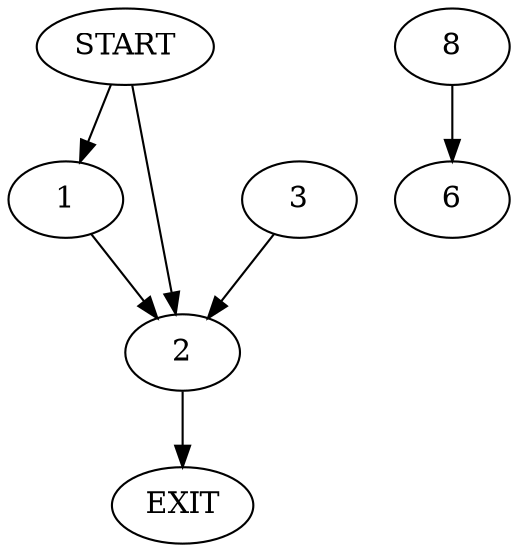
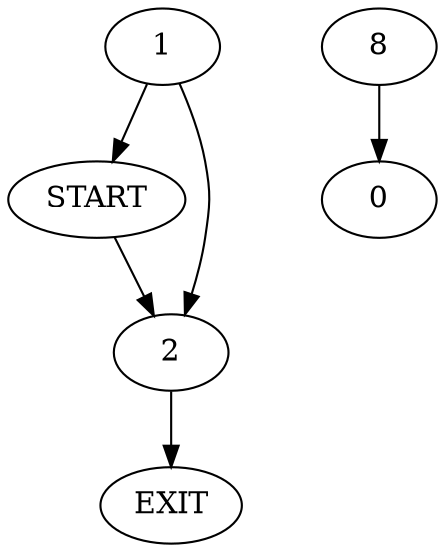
(99, 113) -> (134, 113)
(299, 200) -> none
(452, 200) -> (379, 200)
